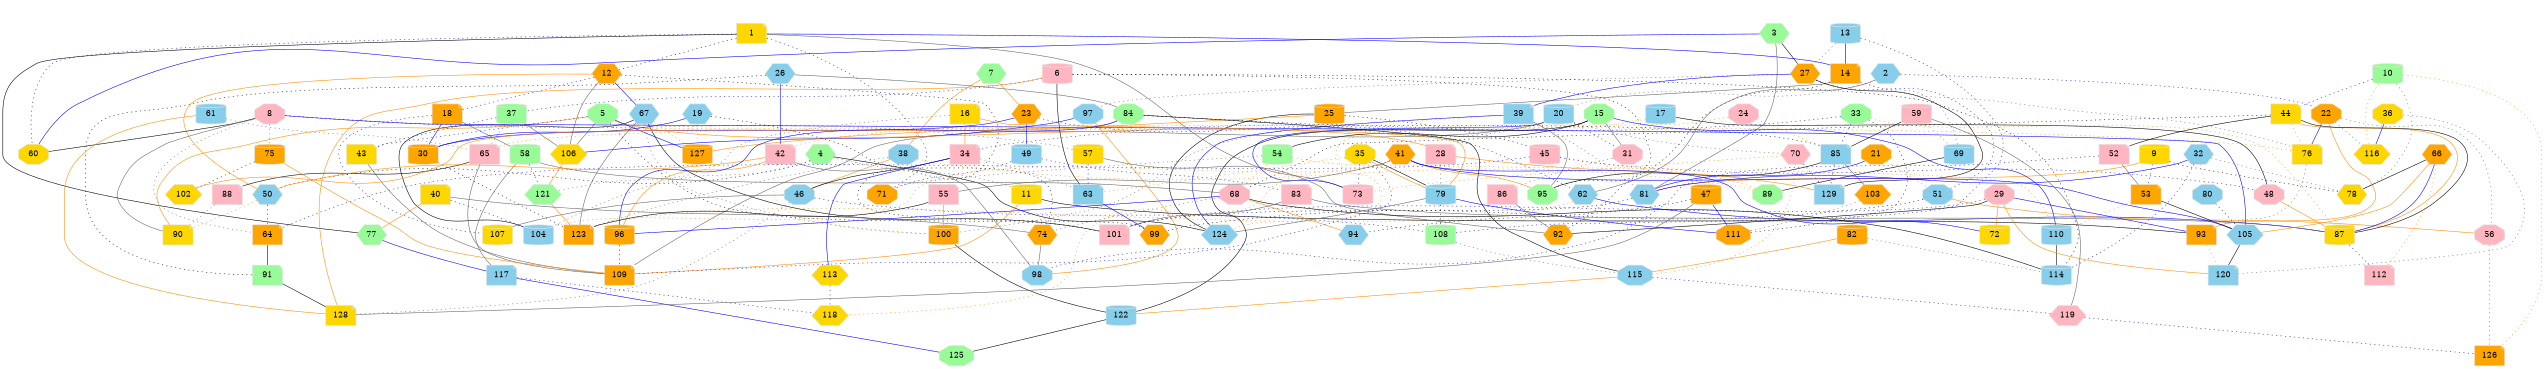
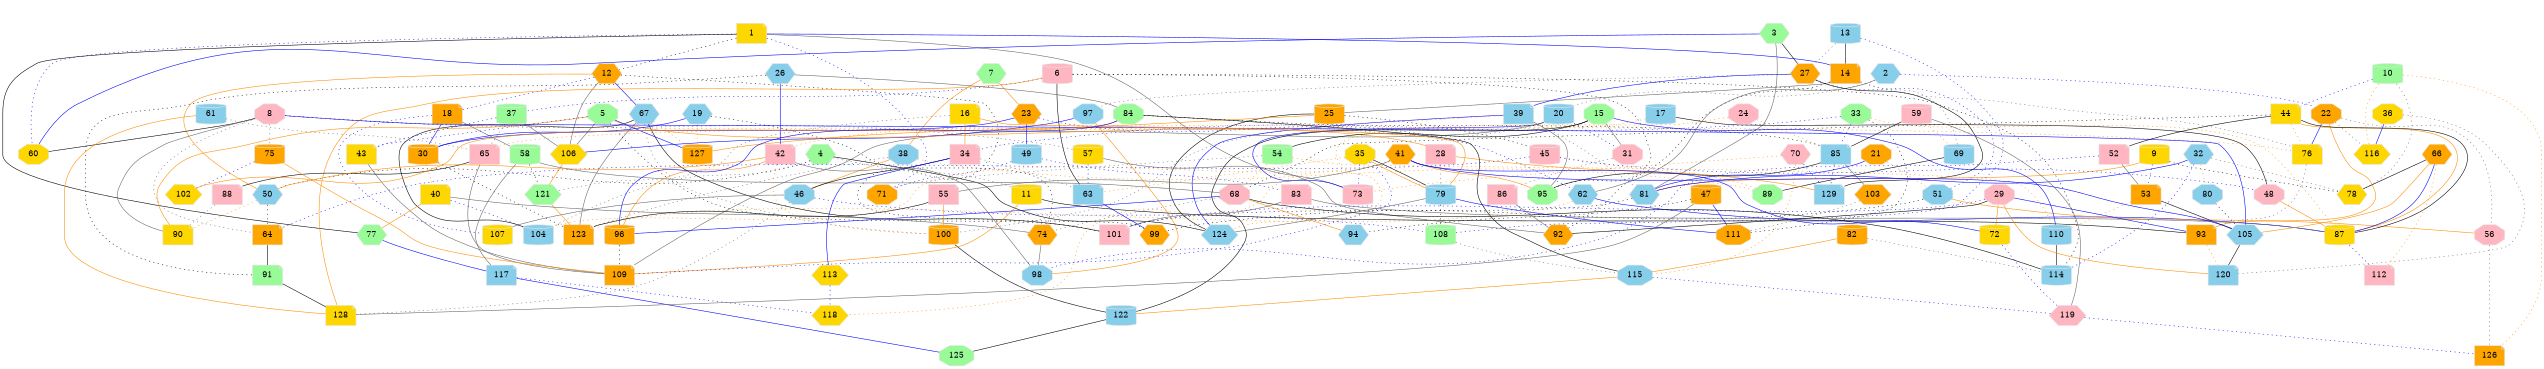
(1671, 143) -> none
none -> (2029, 277)
